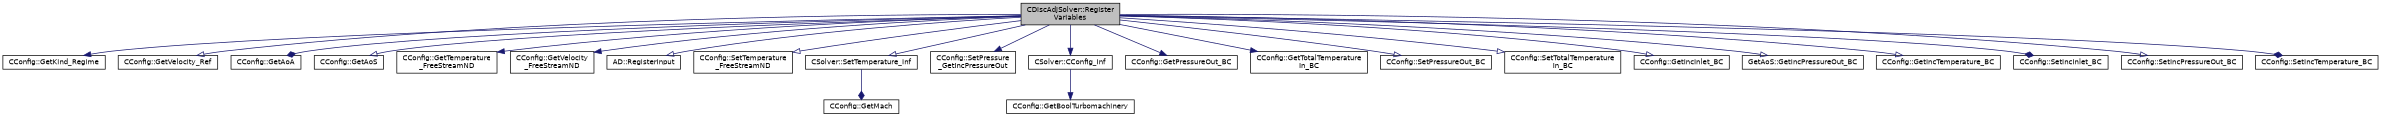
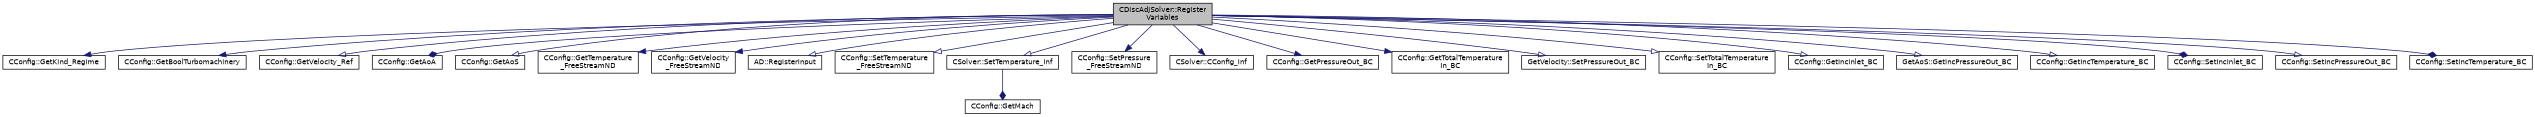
(973, 62) -> (1114, 62)
(1436, 62) -> (1584, 62)
(1070, 81) -> (669, 25)
